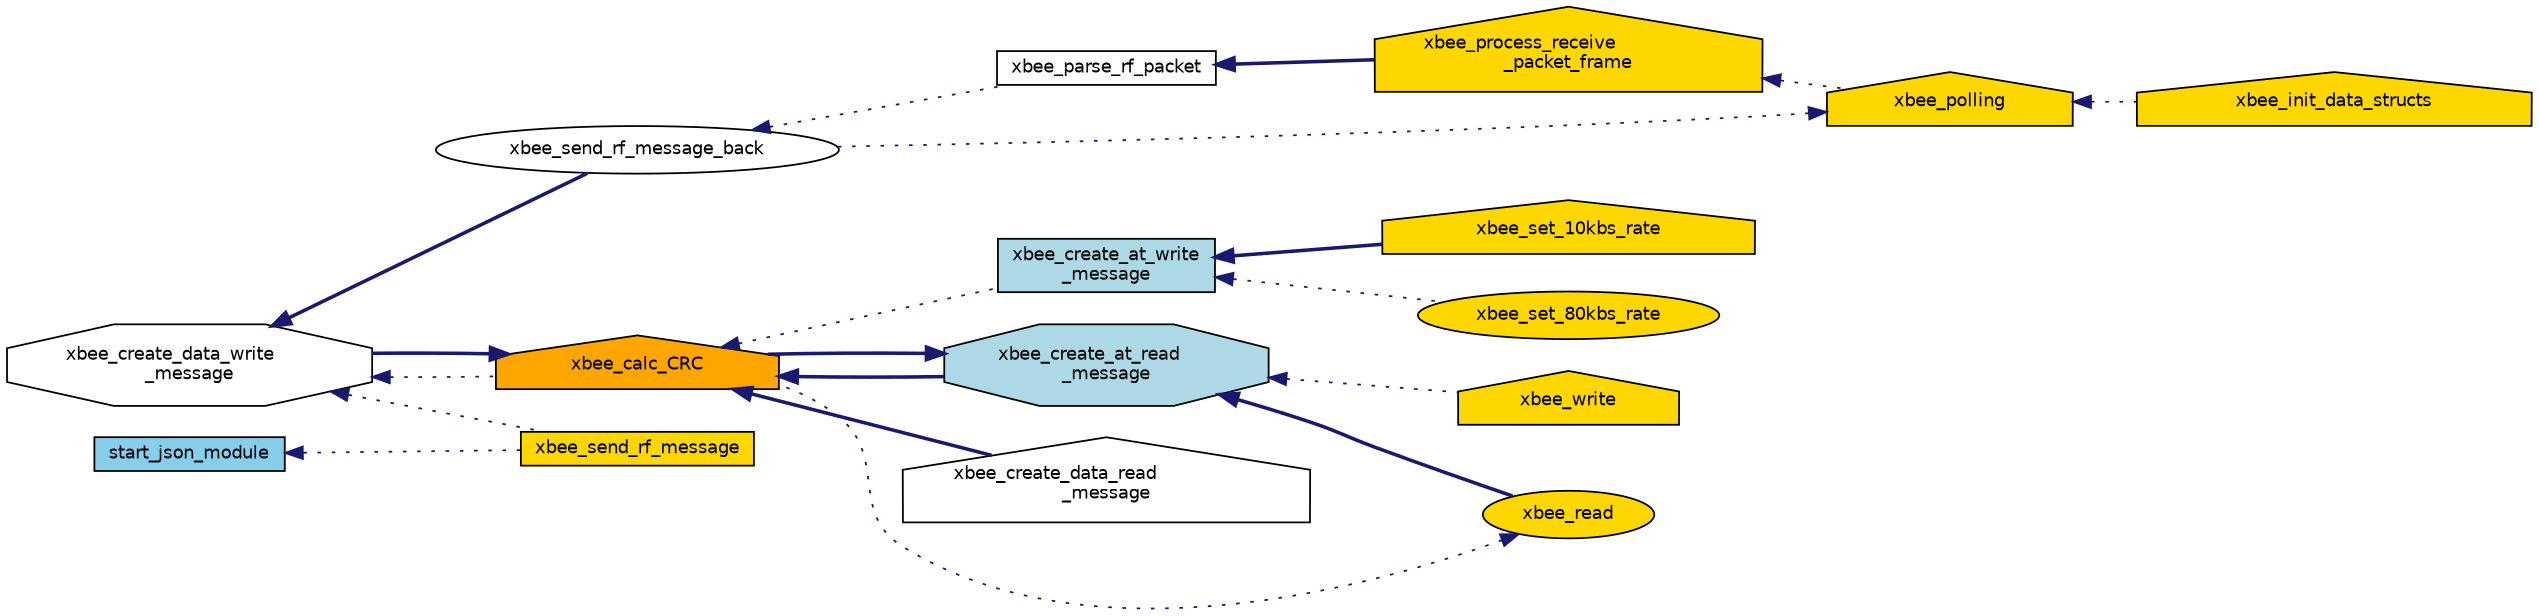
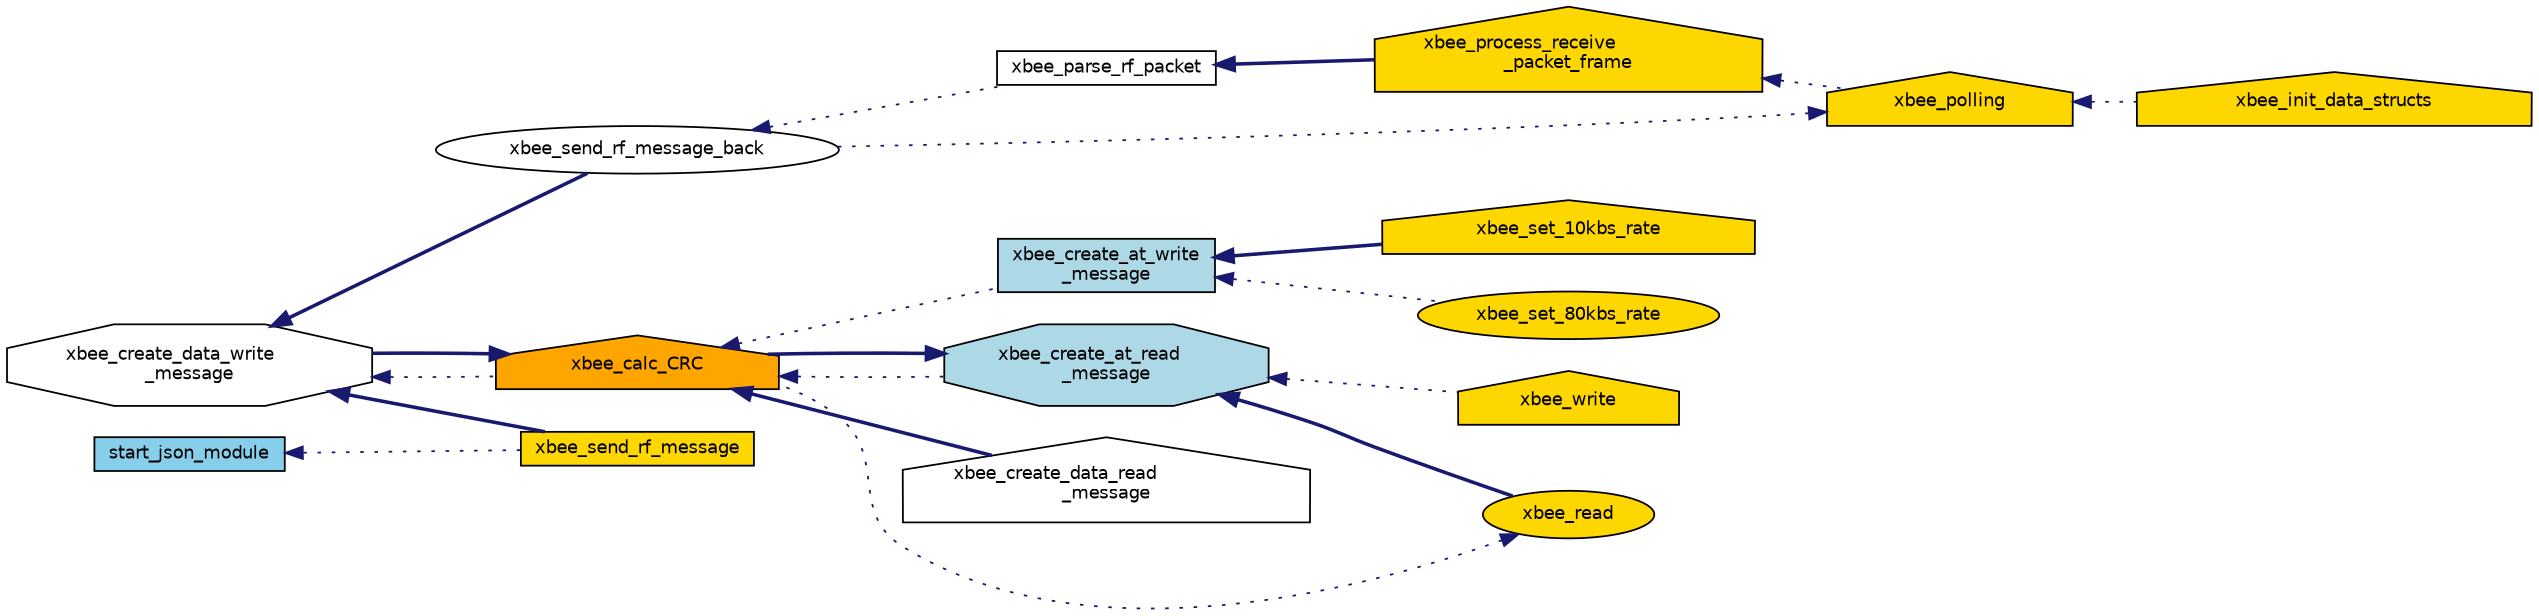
(871, 377) -> (871, 377)
(447, 413) -> (447, 413)
